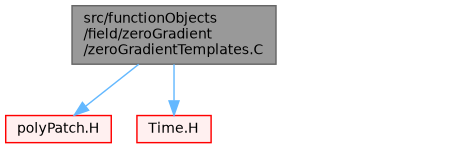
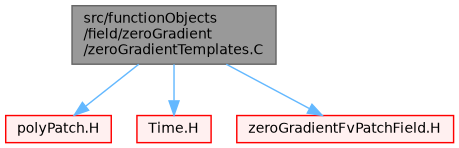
none -> (345, 129)
